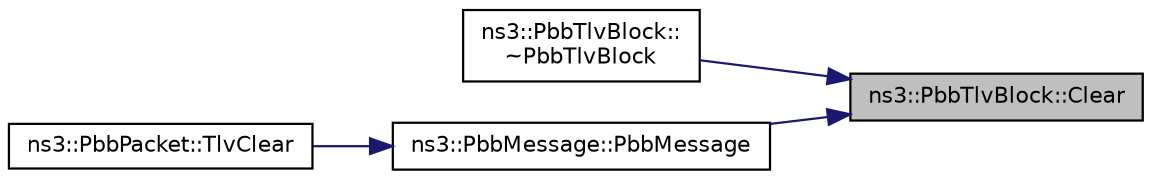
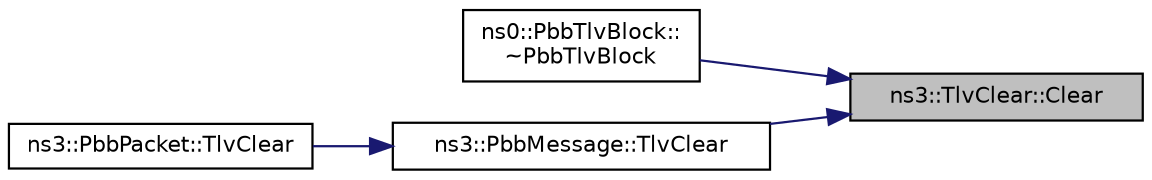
(581, 46) -> (581, 46)
(997, 97) -> (997, 97)
(581, 146) -> (581, 146)
